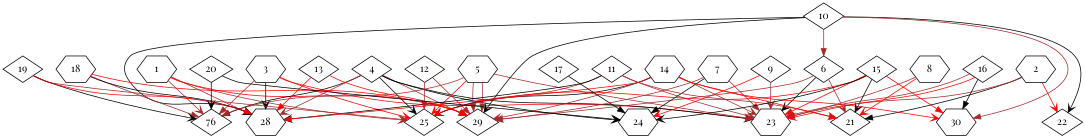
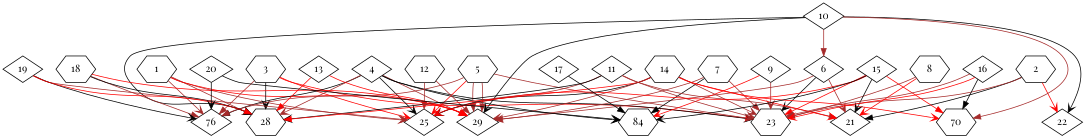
(425, 69) -> (425, 69)
(638, 122) -> (638, 122)
(956, 122) -> (956, 122)
